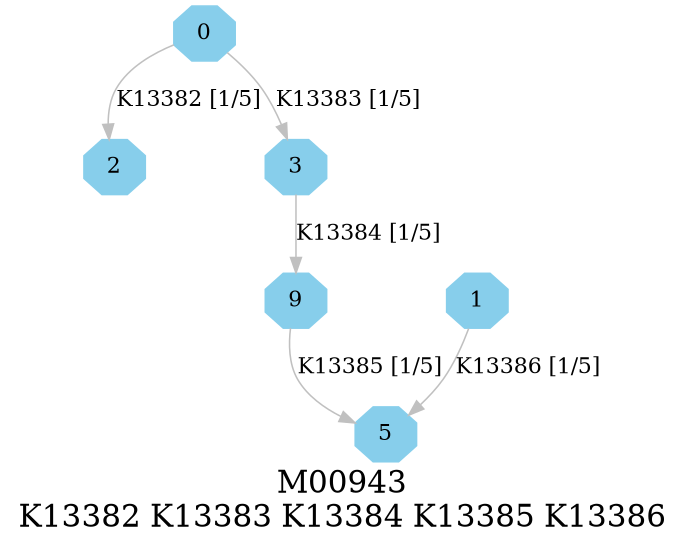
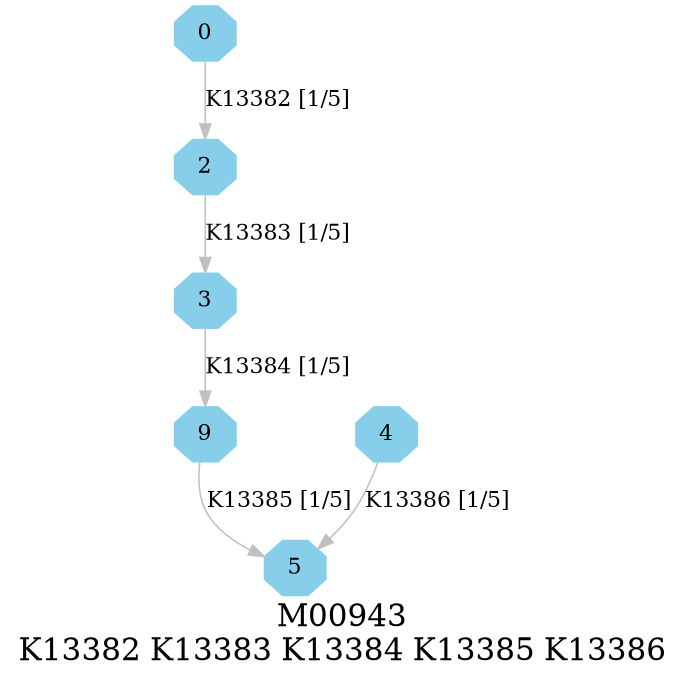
(259, 85) -> (205, 226)
(477, 301) -> (387, 434)
